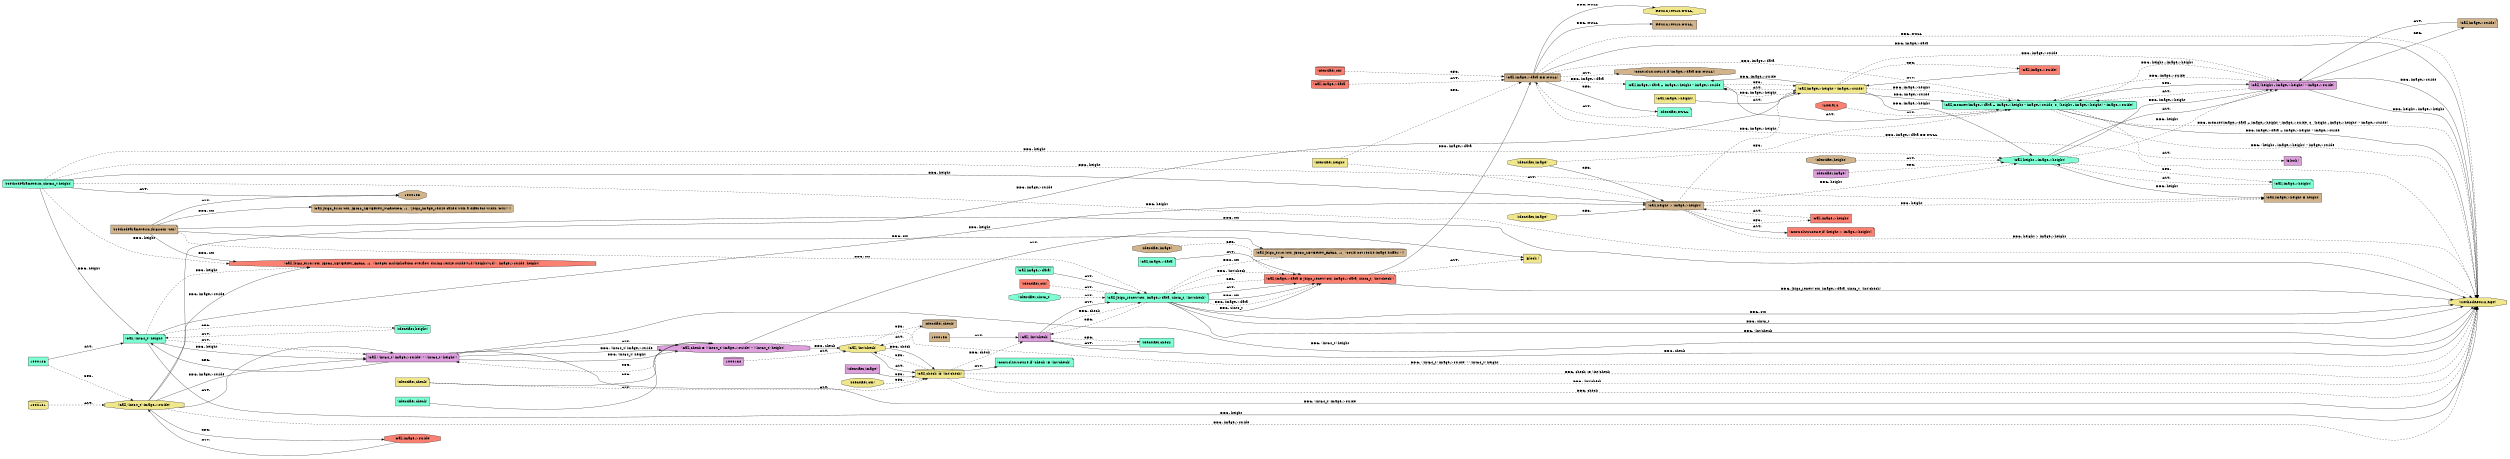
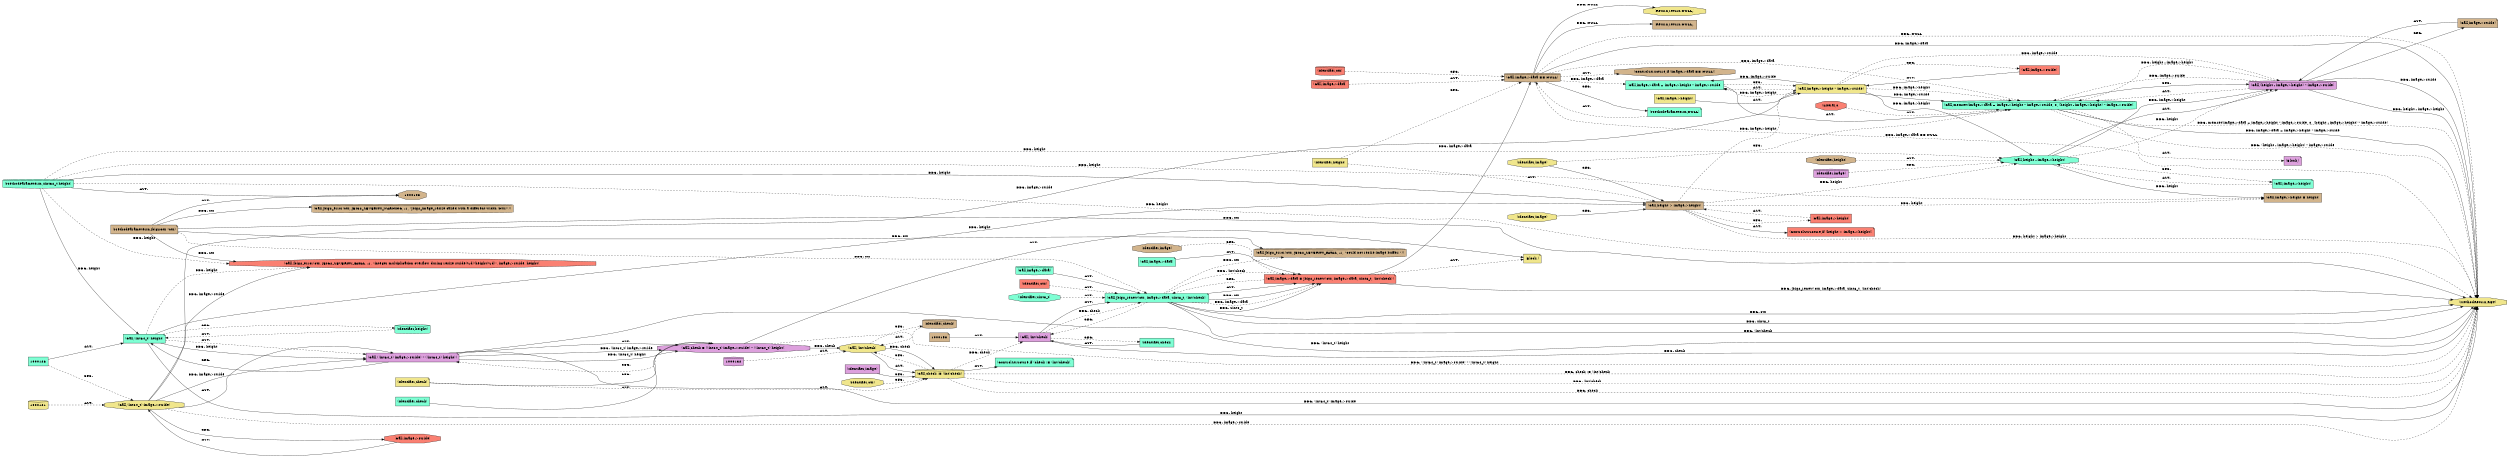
(1675, 112) -> (1675, 112)
